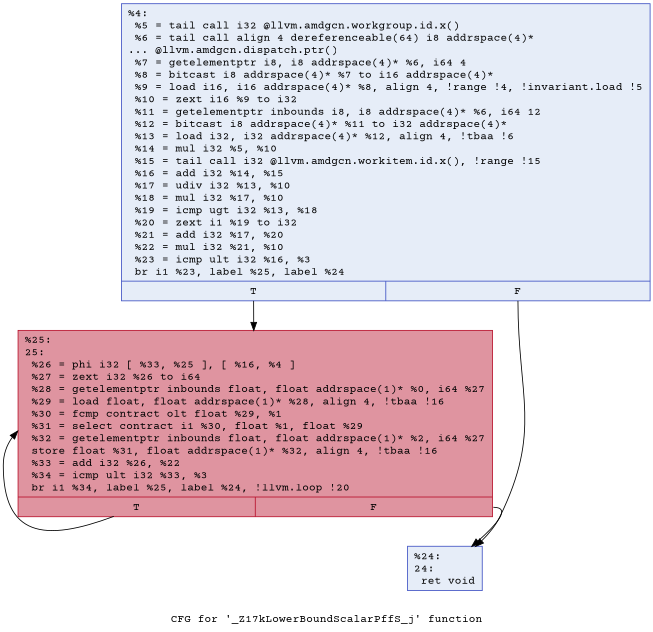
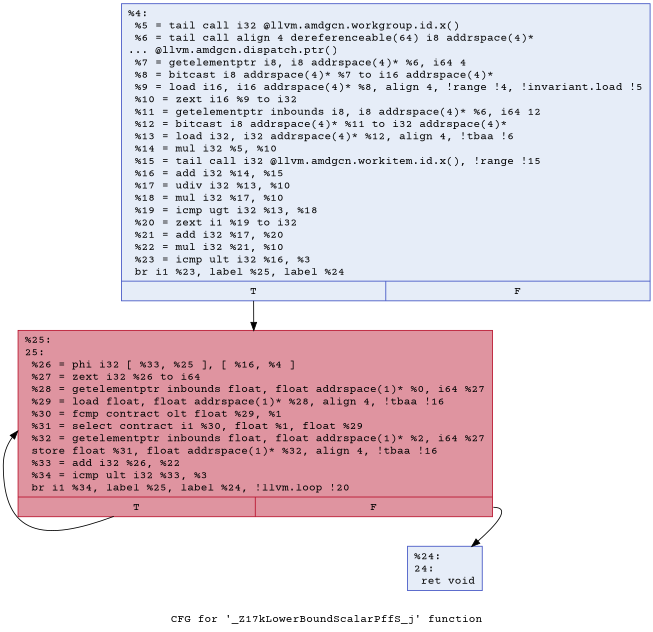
(524, 426) -> none
